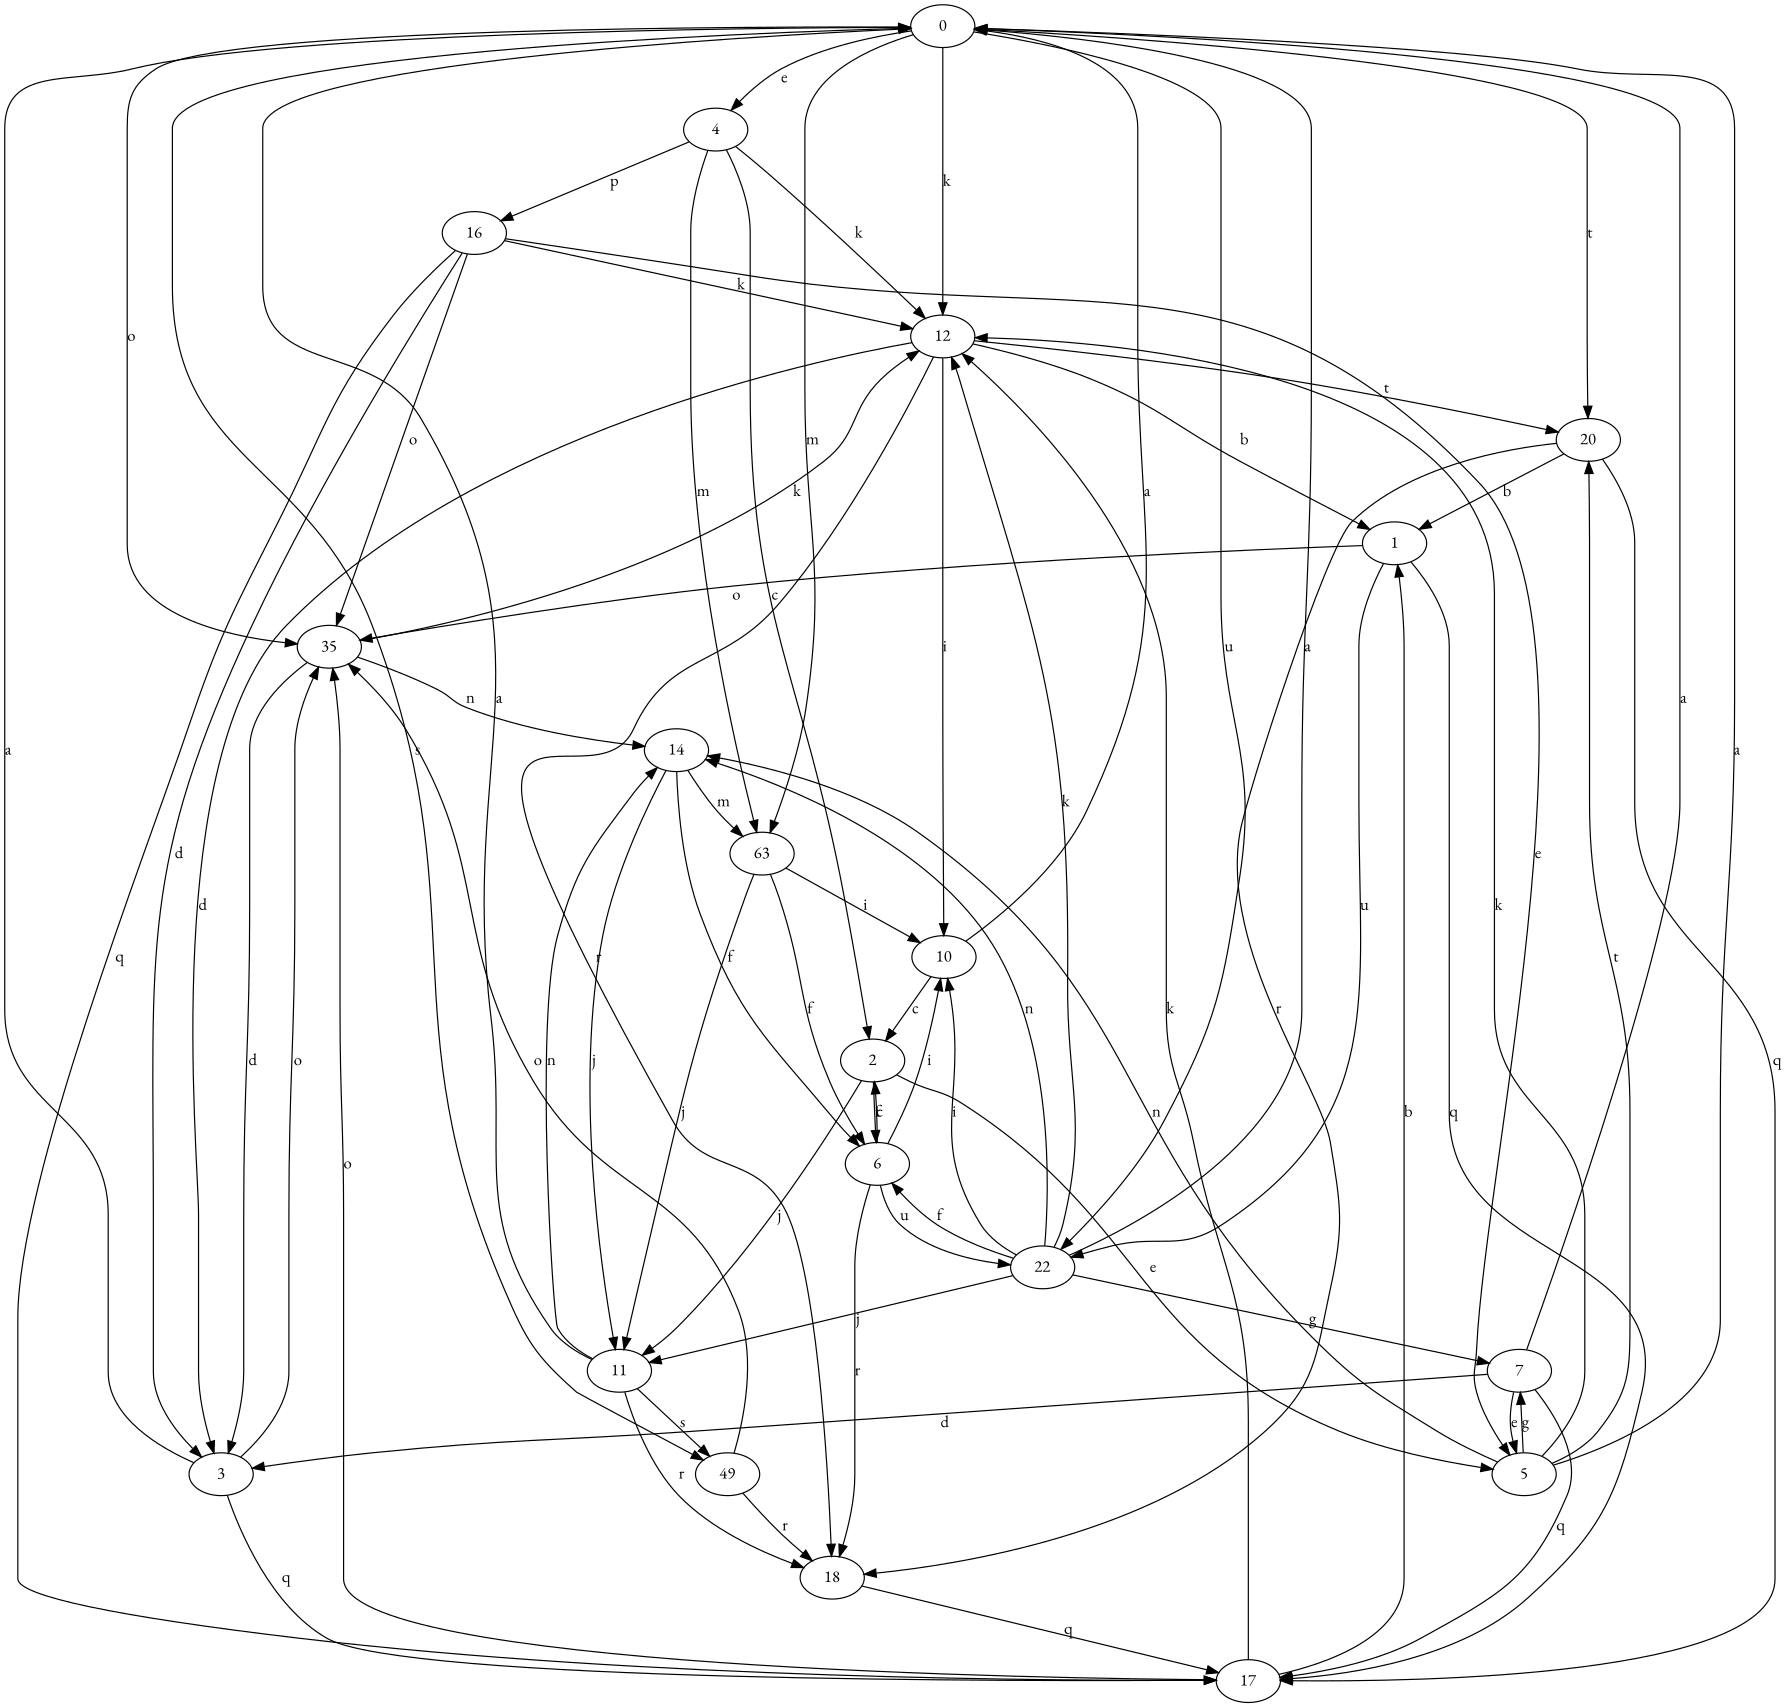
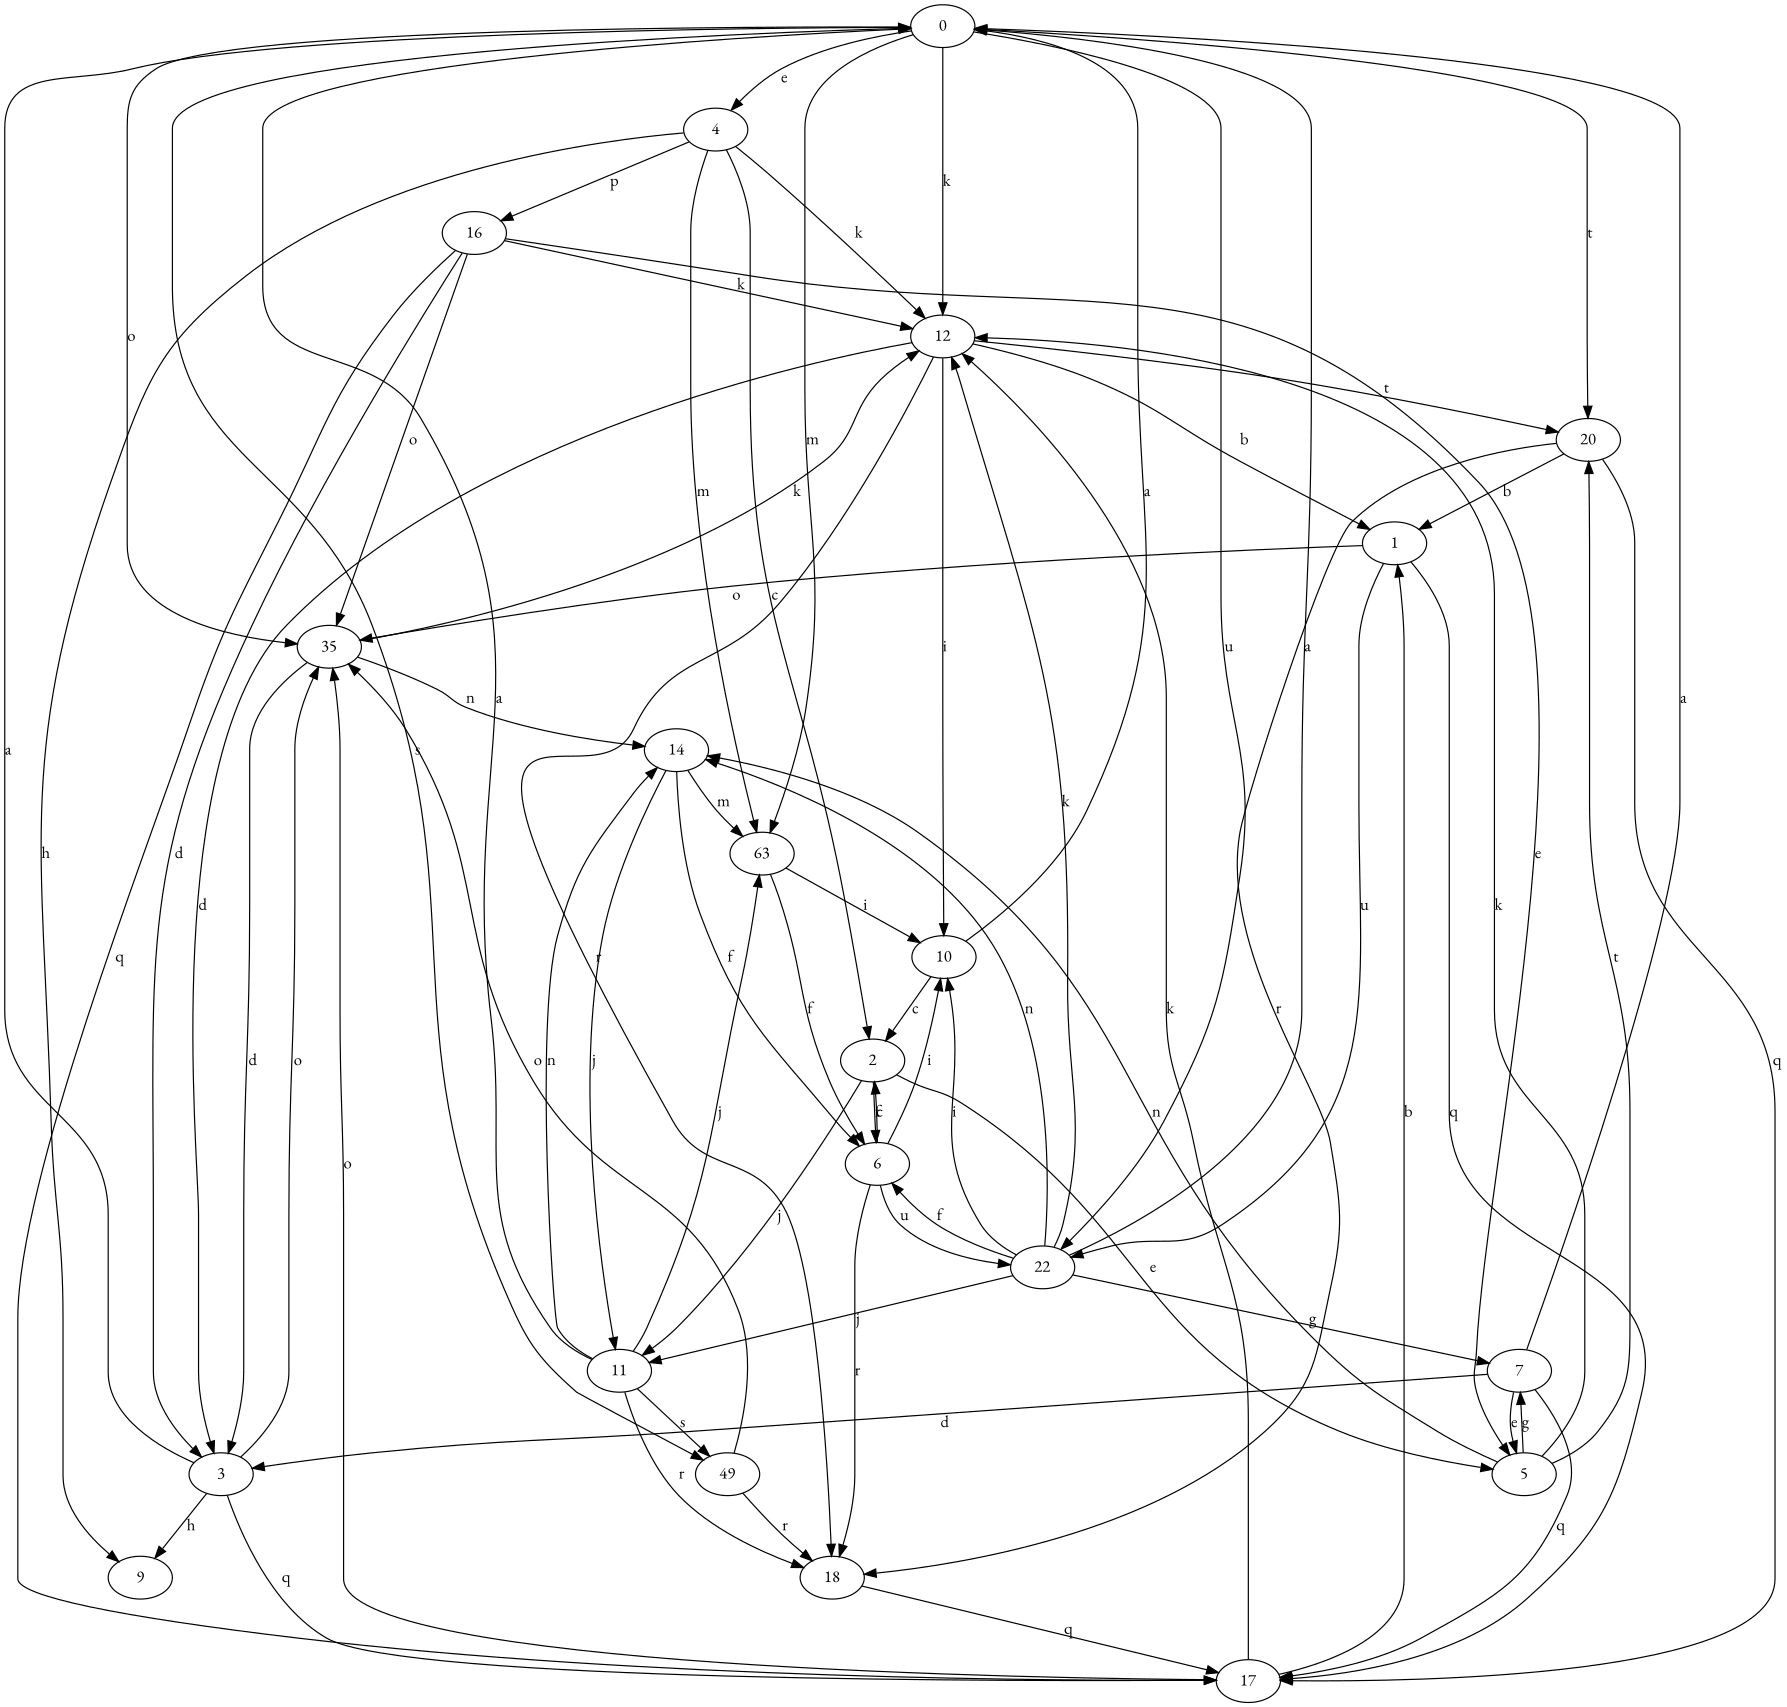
(1735, 452) -> none
(681, 1104) -> (713, 1124)
none -> (140, 1578)
